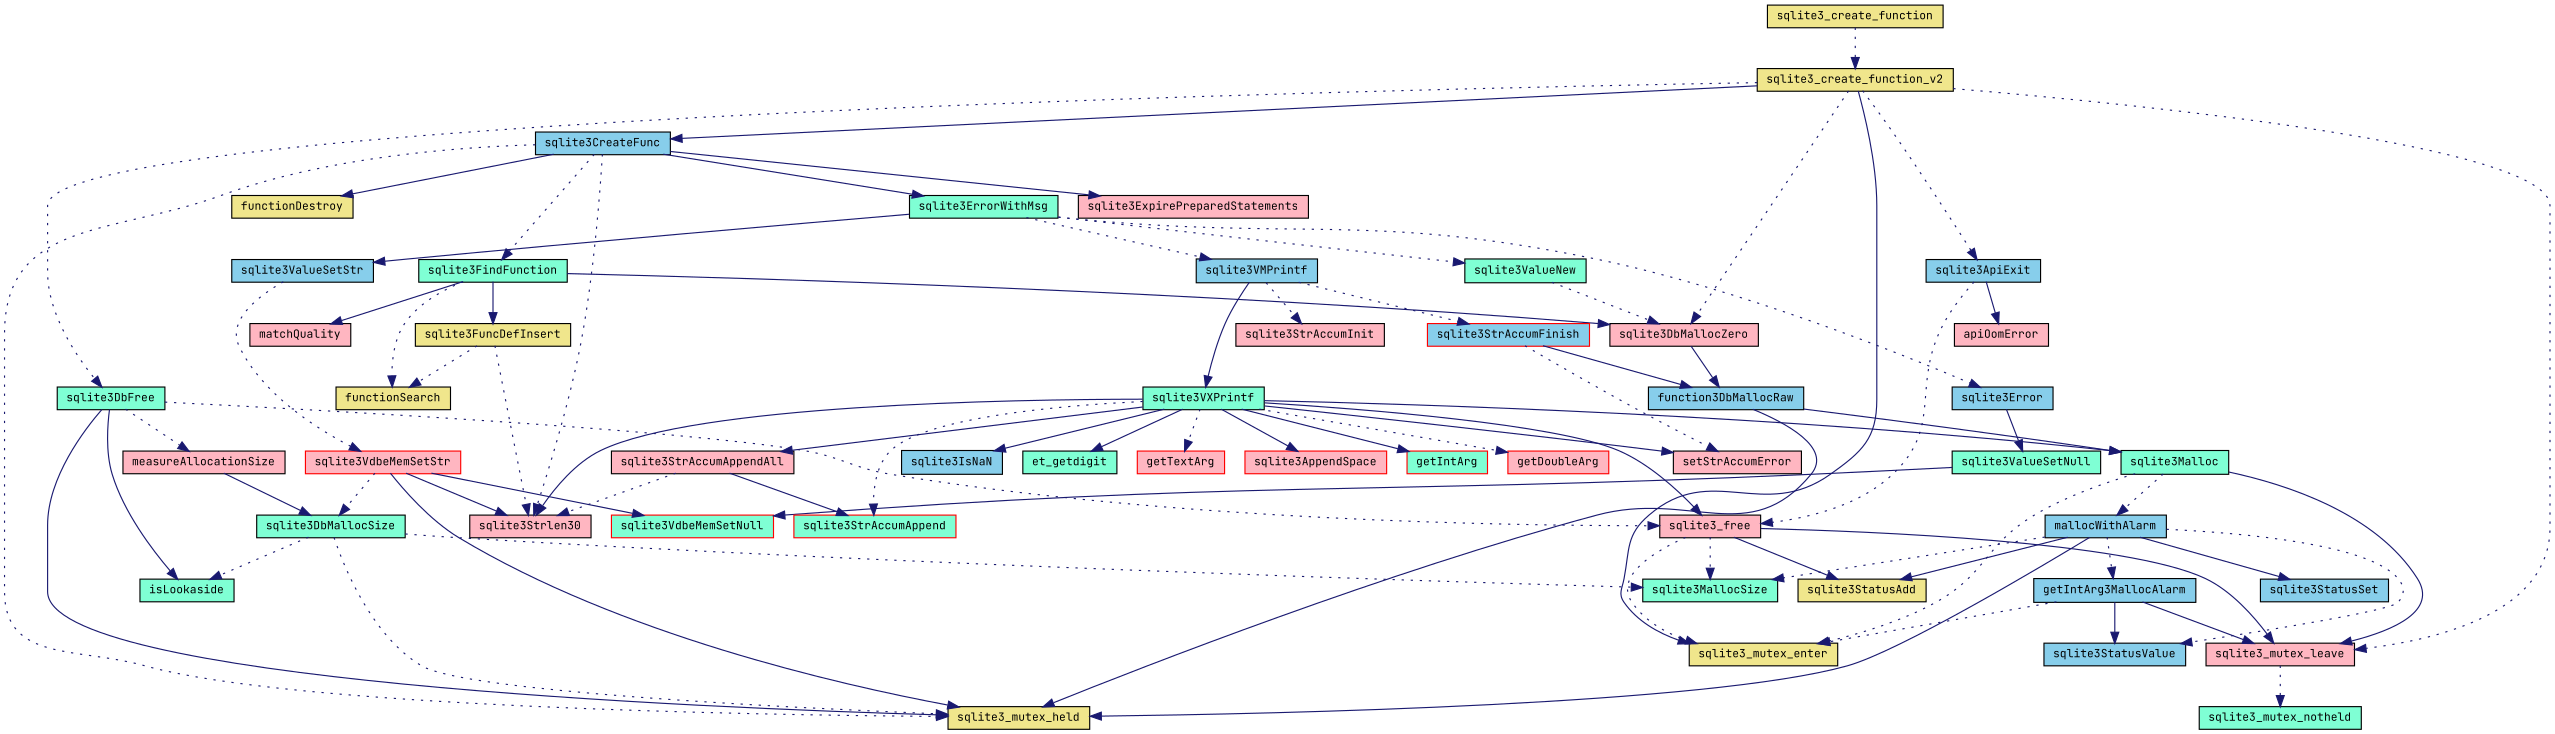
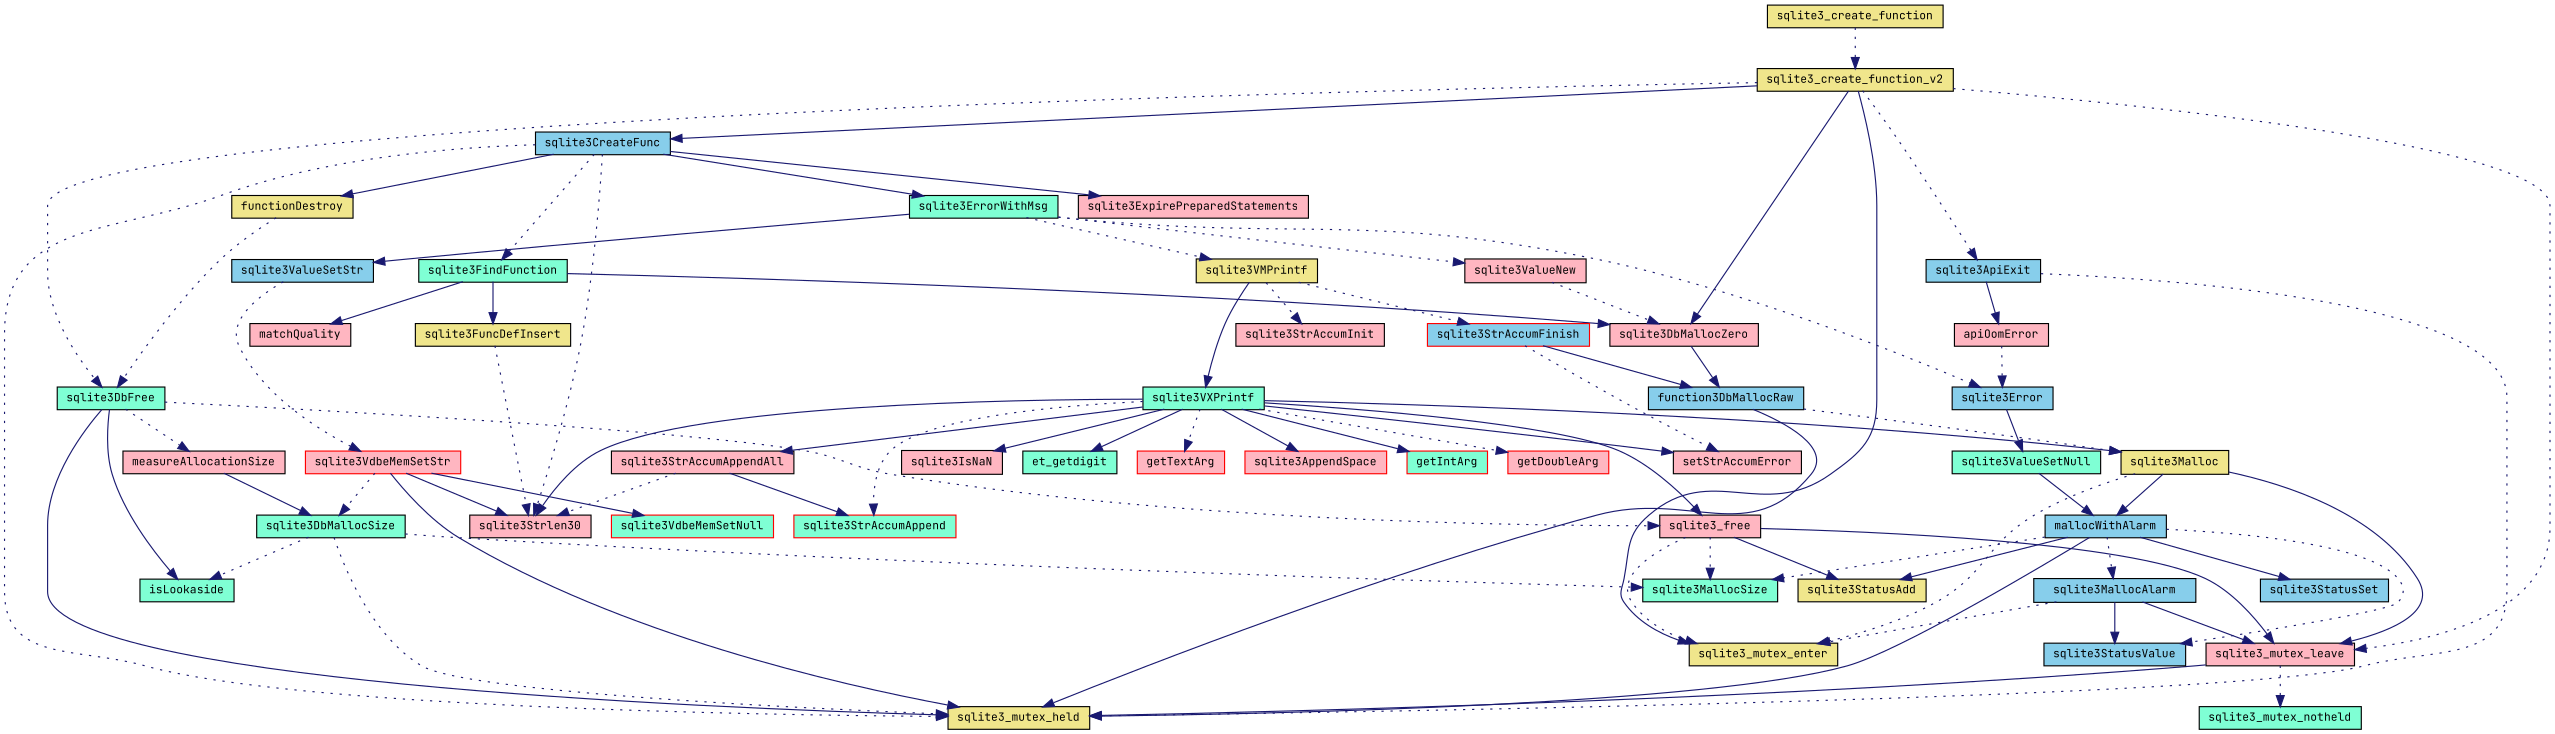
(1773, 203) -> (1773, 203)
(1257, 271) -> (1257, 271)
(1525, 271) -> (1525, 271)
none -> (192, 290)
none -> (2002, 361)
(393, 398) -> none
(1957, 429) -> (1957, 429)
(1917, 441) -> (2171, 685)
(952, 462) -> (952, 462)
(2175, 462) -> (2175, 462)
(1368, 488) -> (2061, 491)
(2144, 491) -> (2144, 491)
(2115, 590) -> (2115, 590)
none -> (1709, 696)
